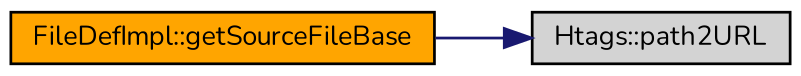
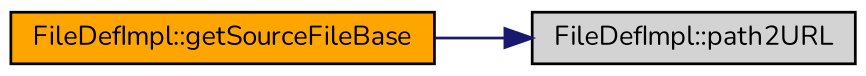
(661, 38) -> (694, 38)
